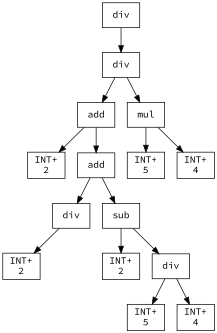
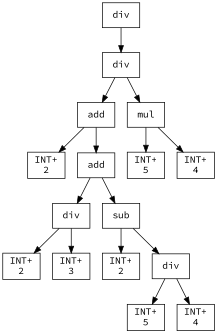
none -> (71, 266)
